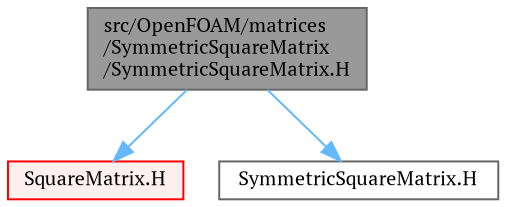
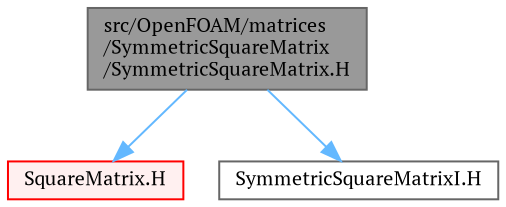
(359, 180) -> (359, 180)
